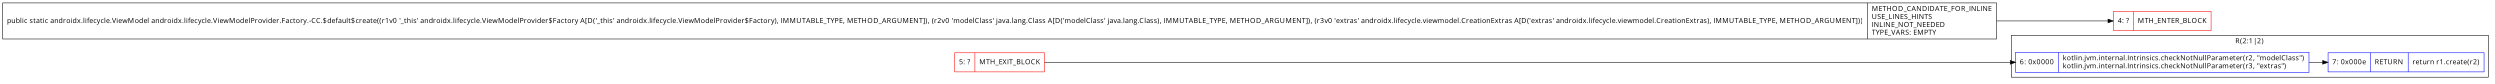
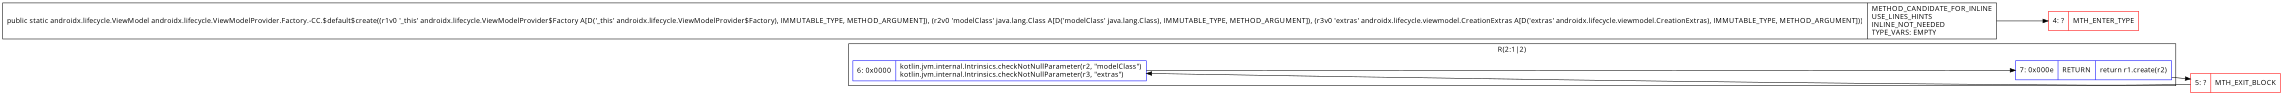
(2172, 21) -> (2104, 21)
none -> (2179, 78)
